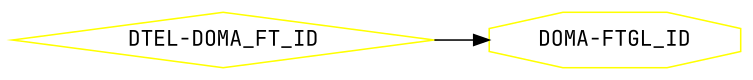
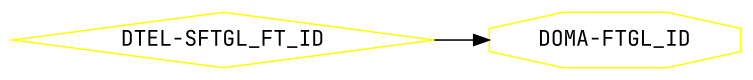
(223, 40) -> (223, 40)
